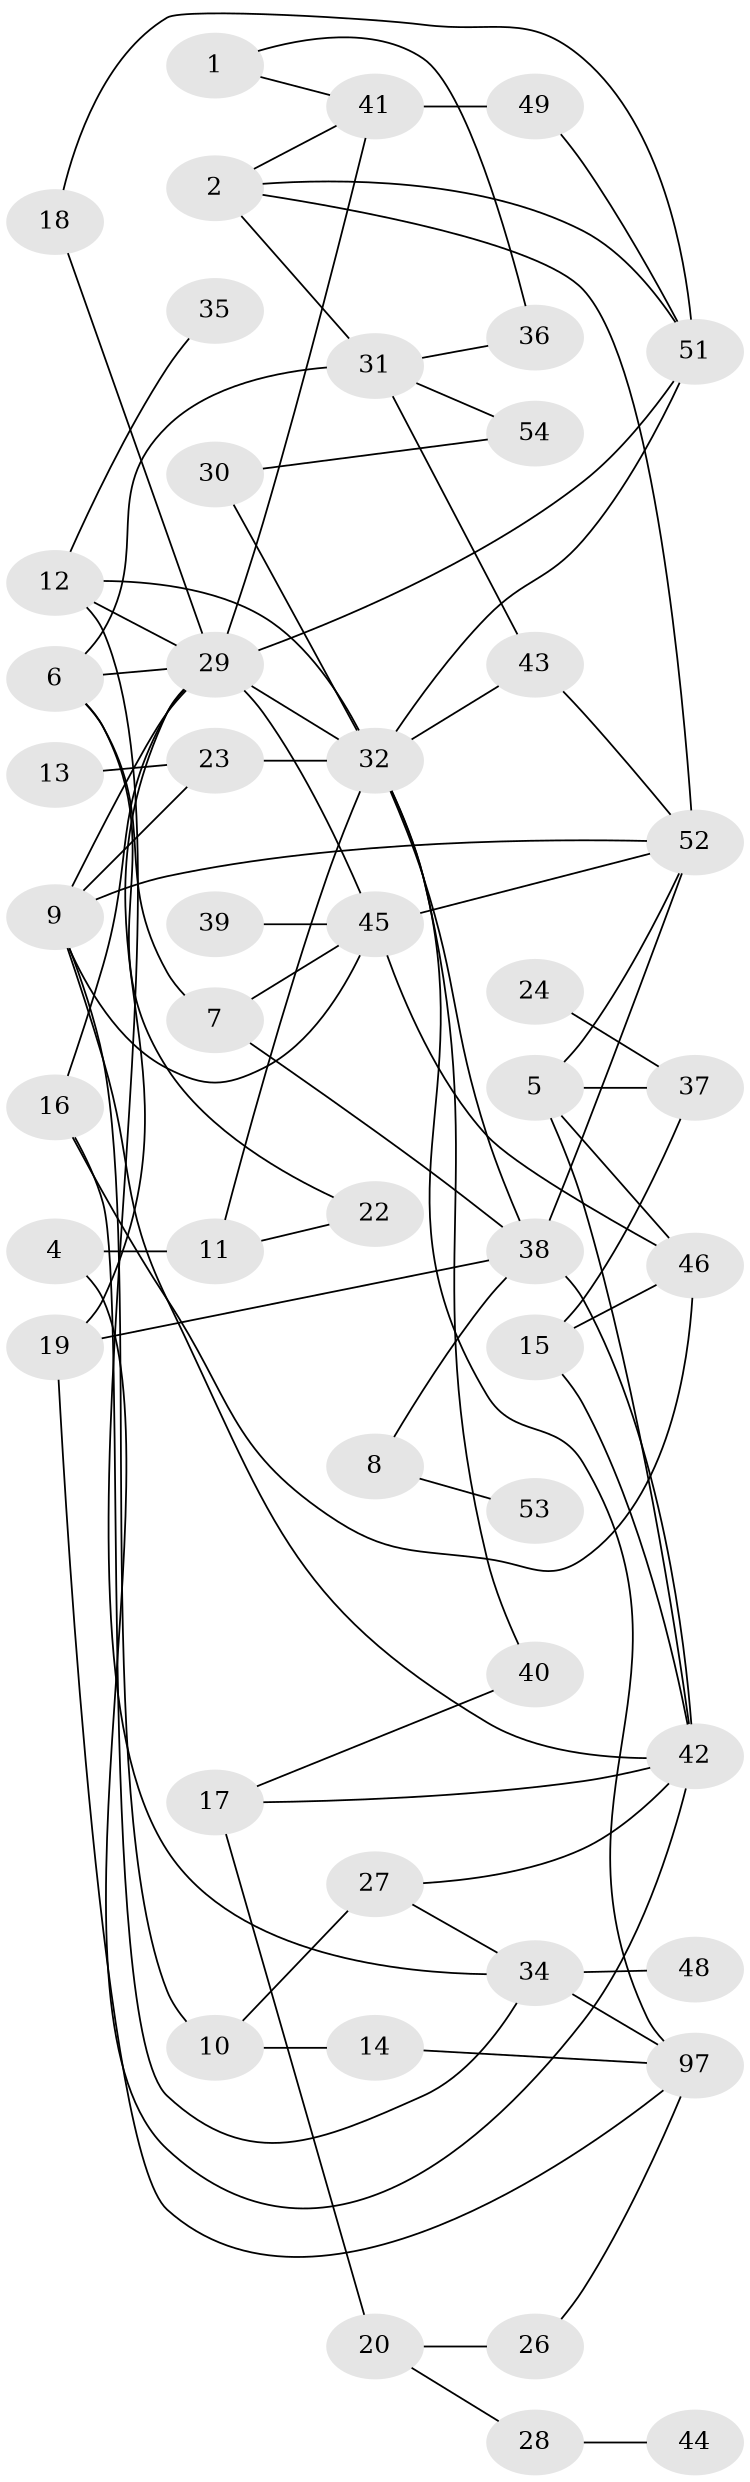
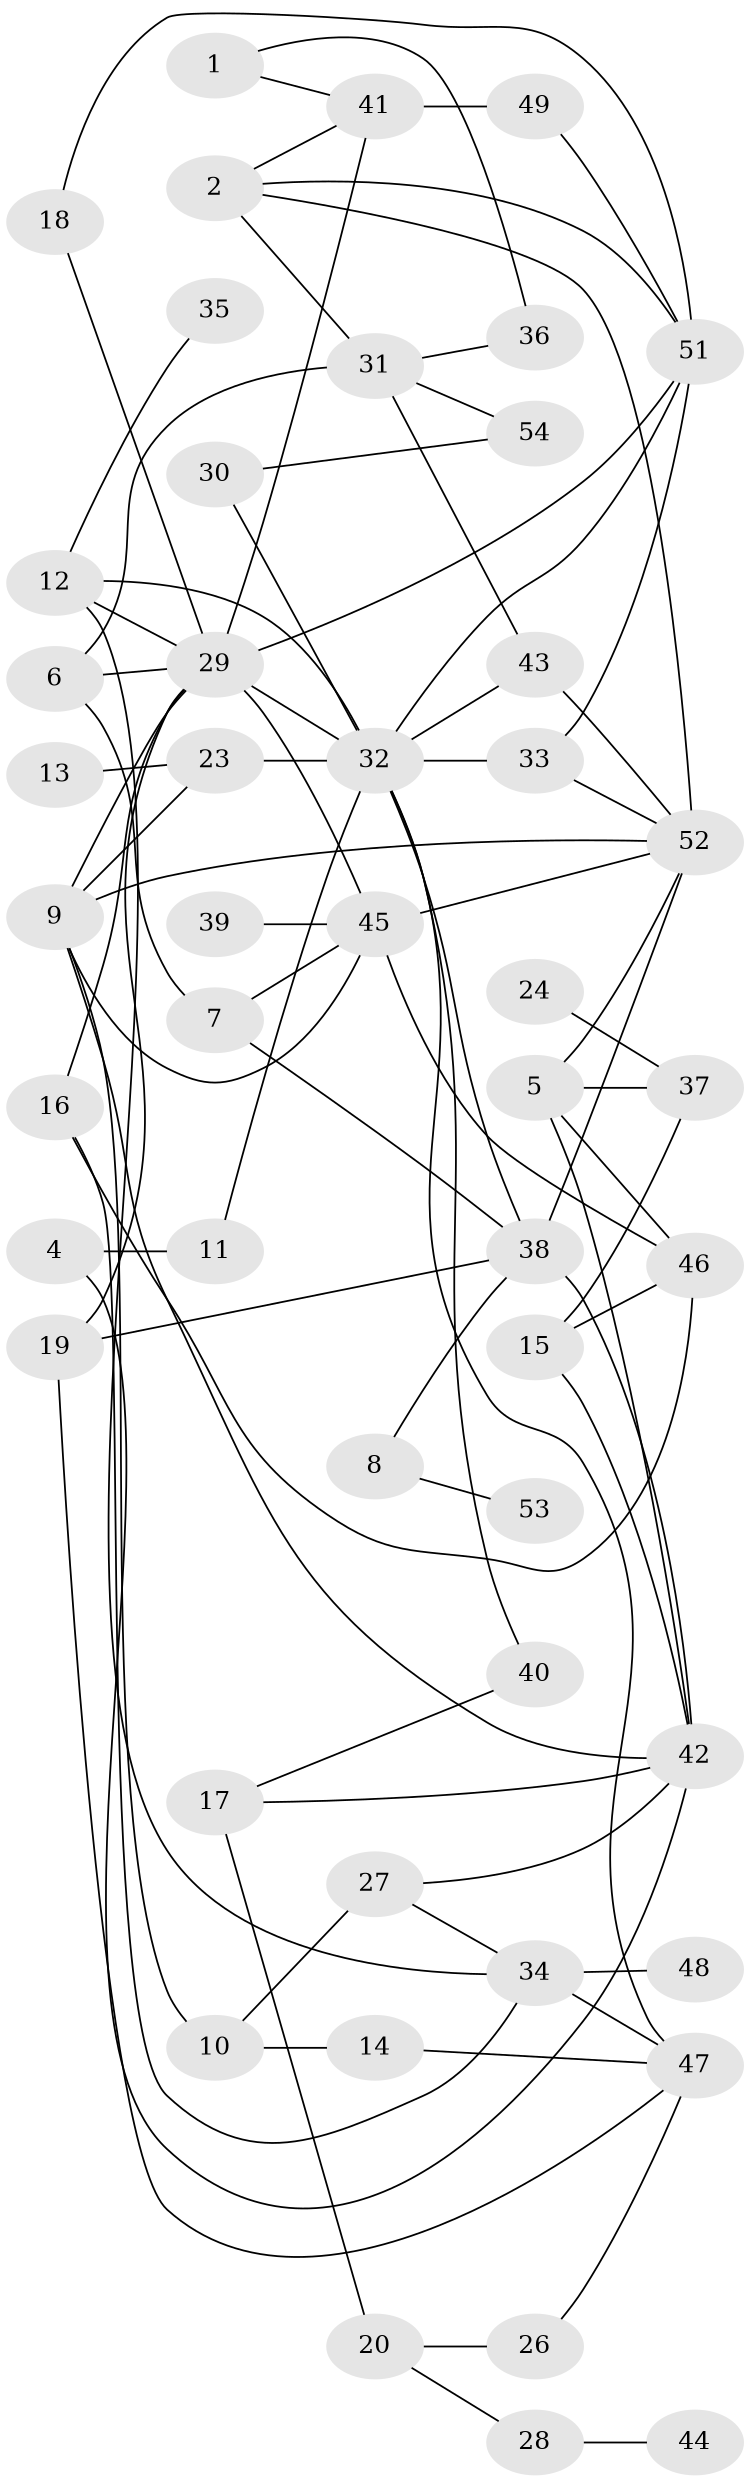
none -> (535, 761)
(375, 1214) -> none
(695, 2066) -> (695, 2066)
